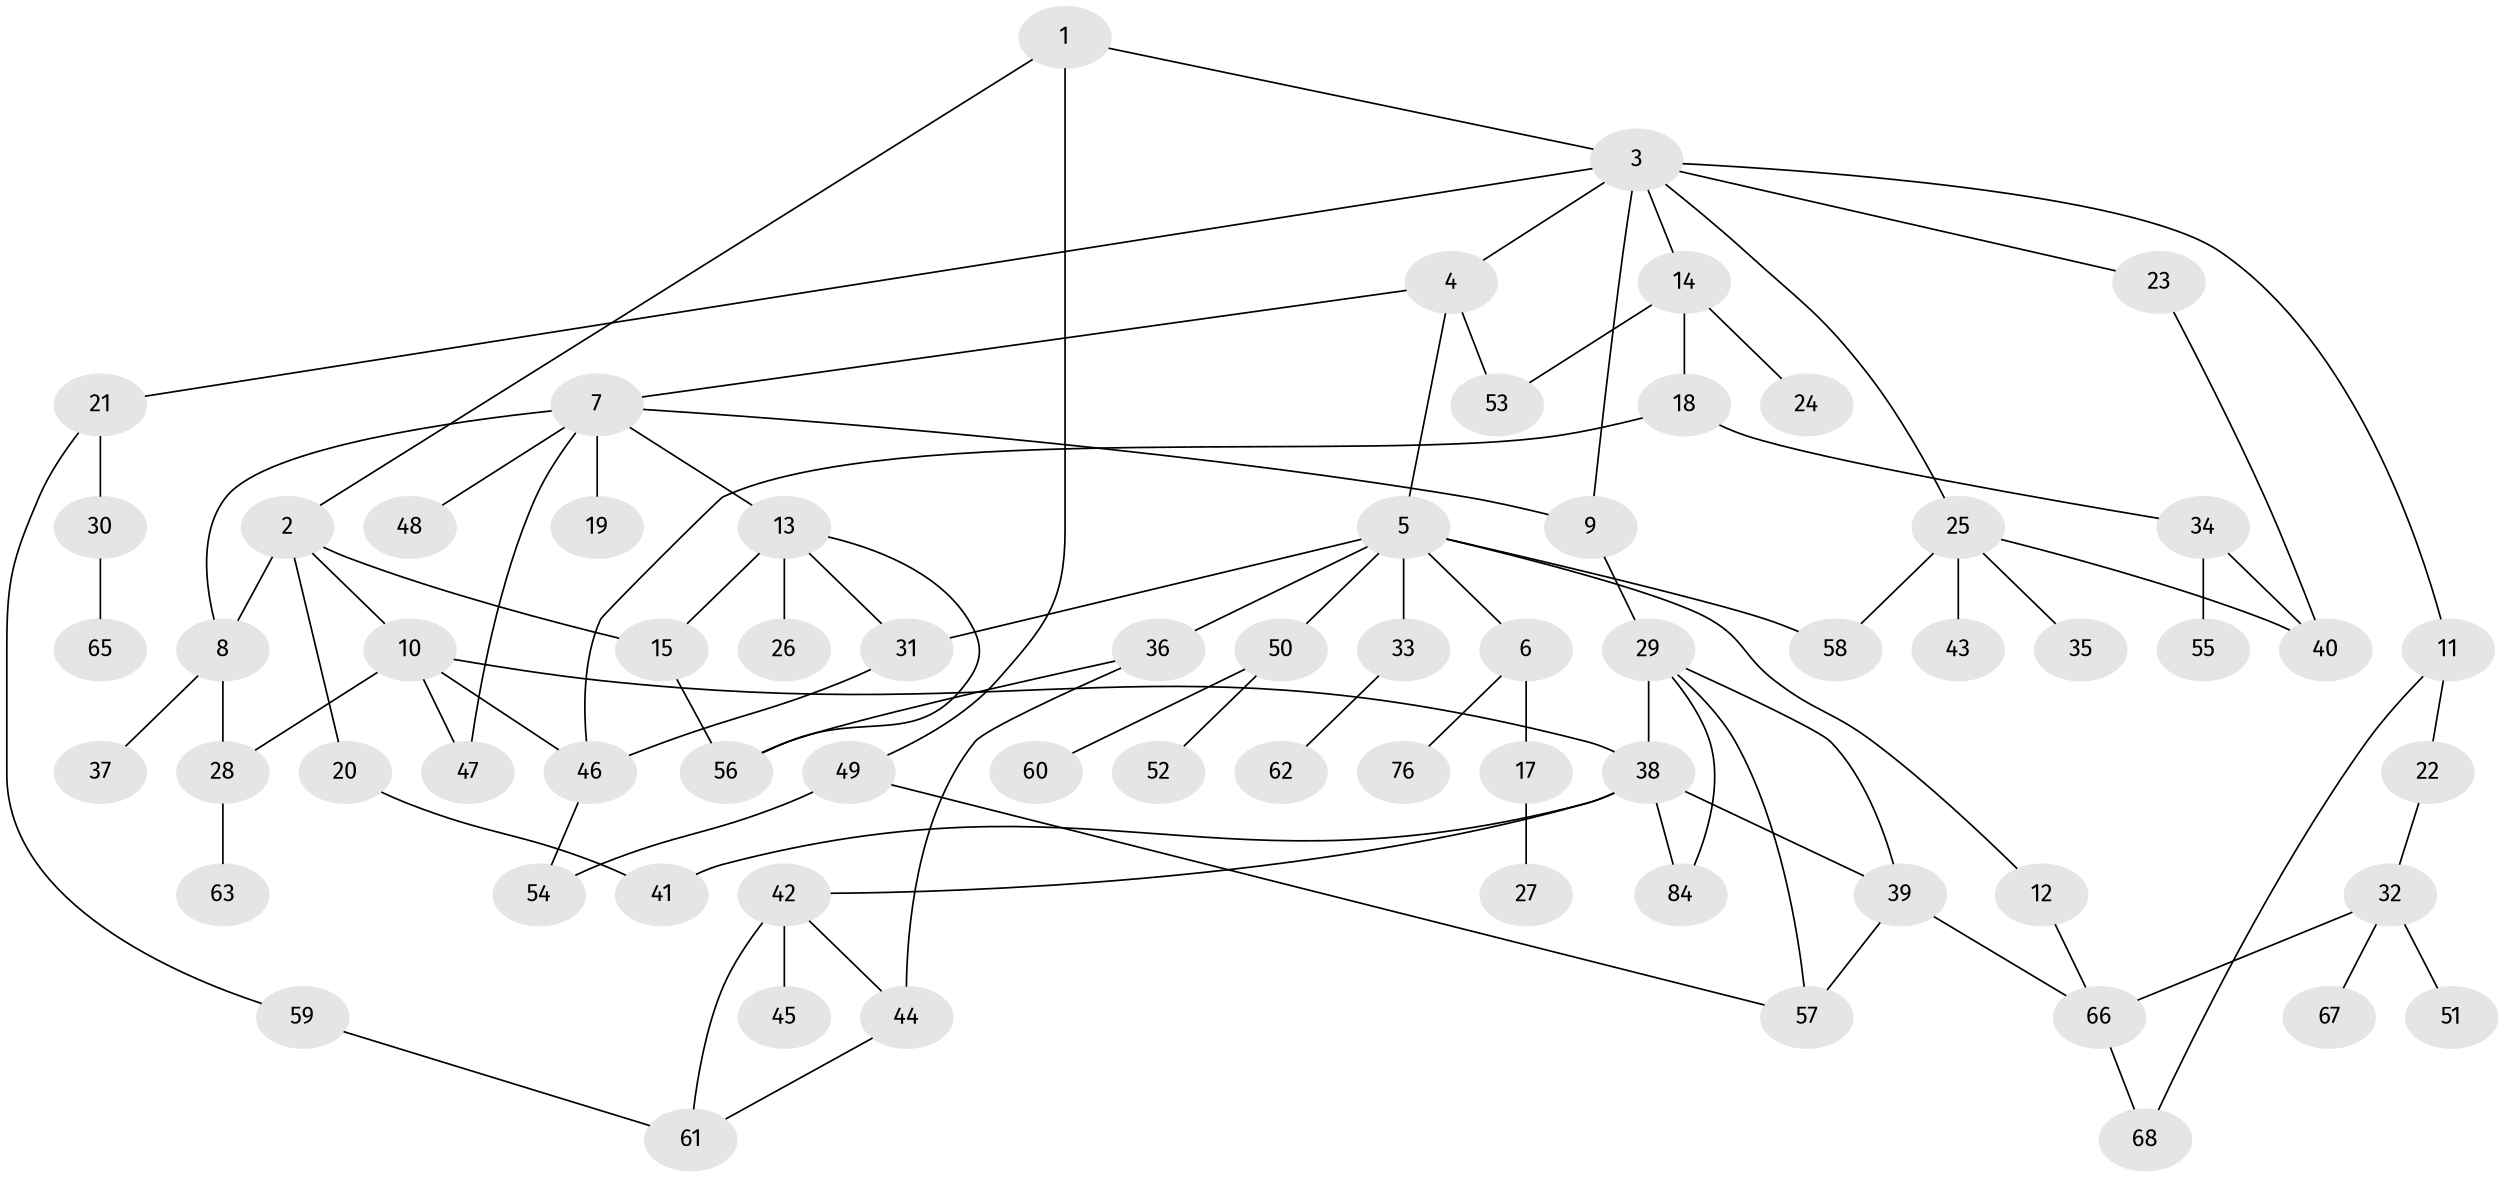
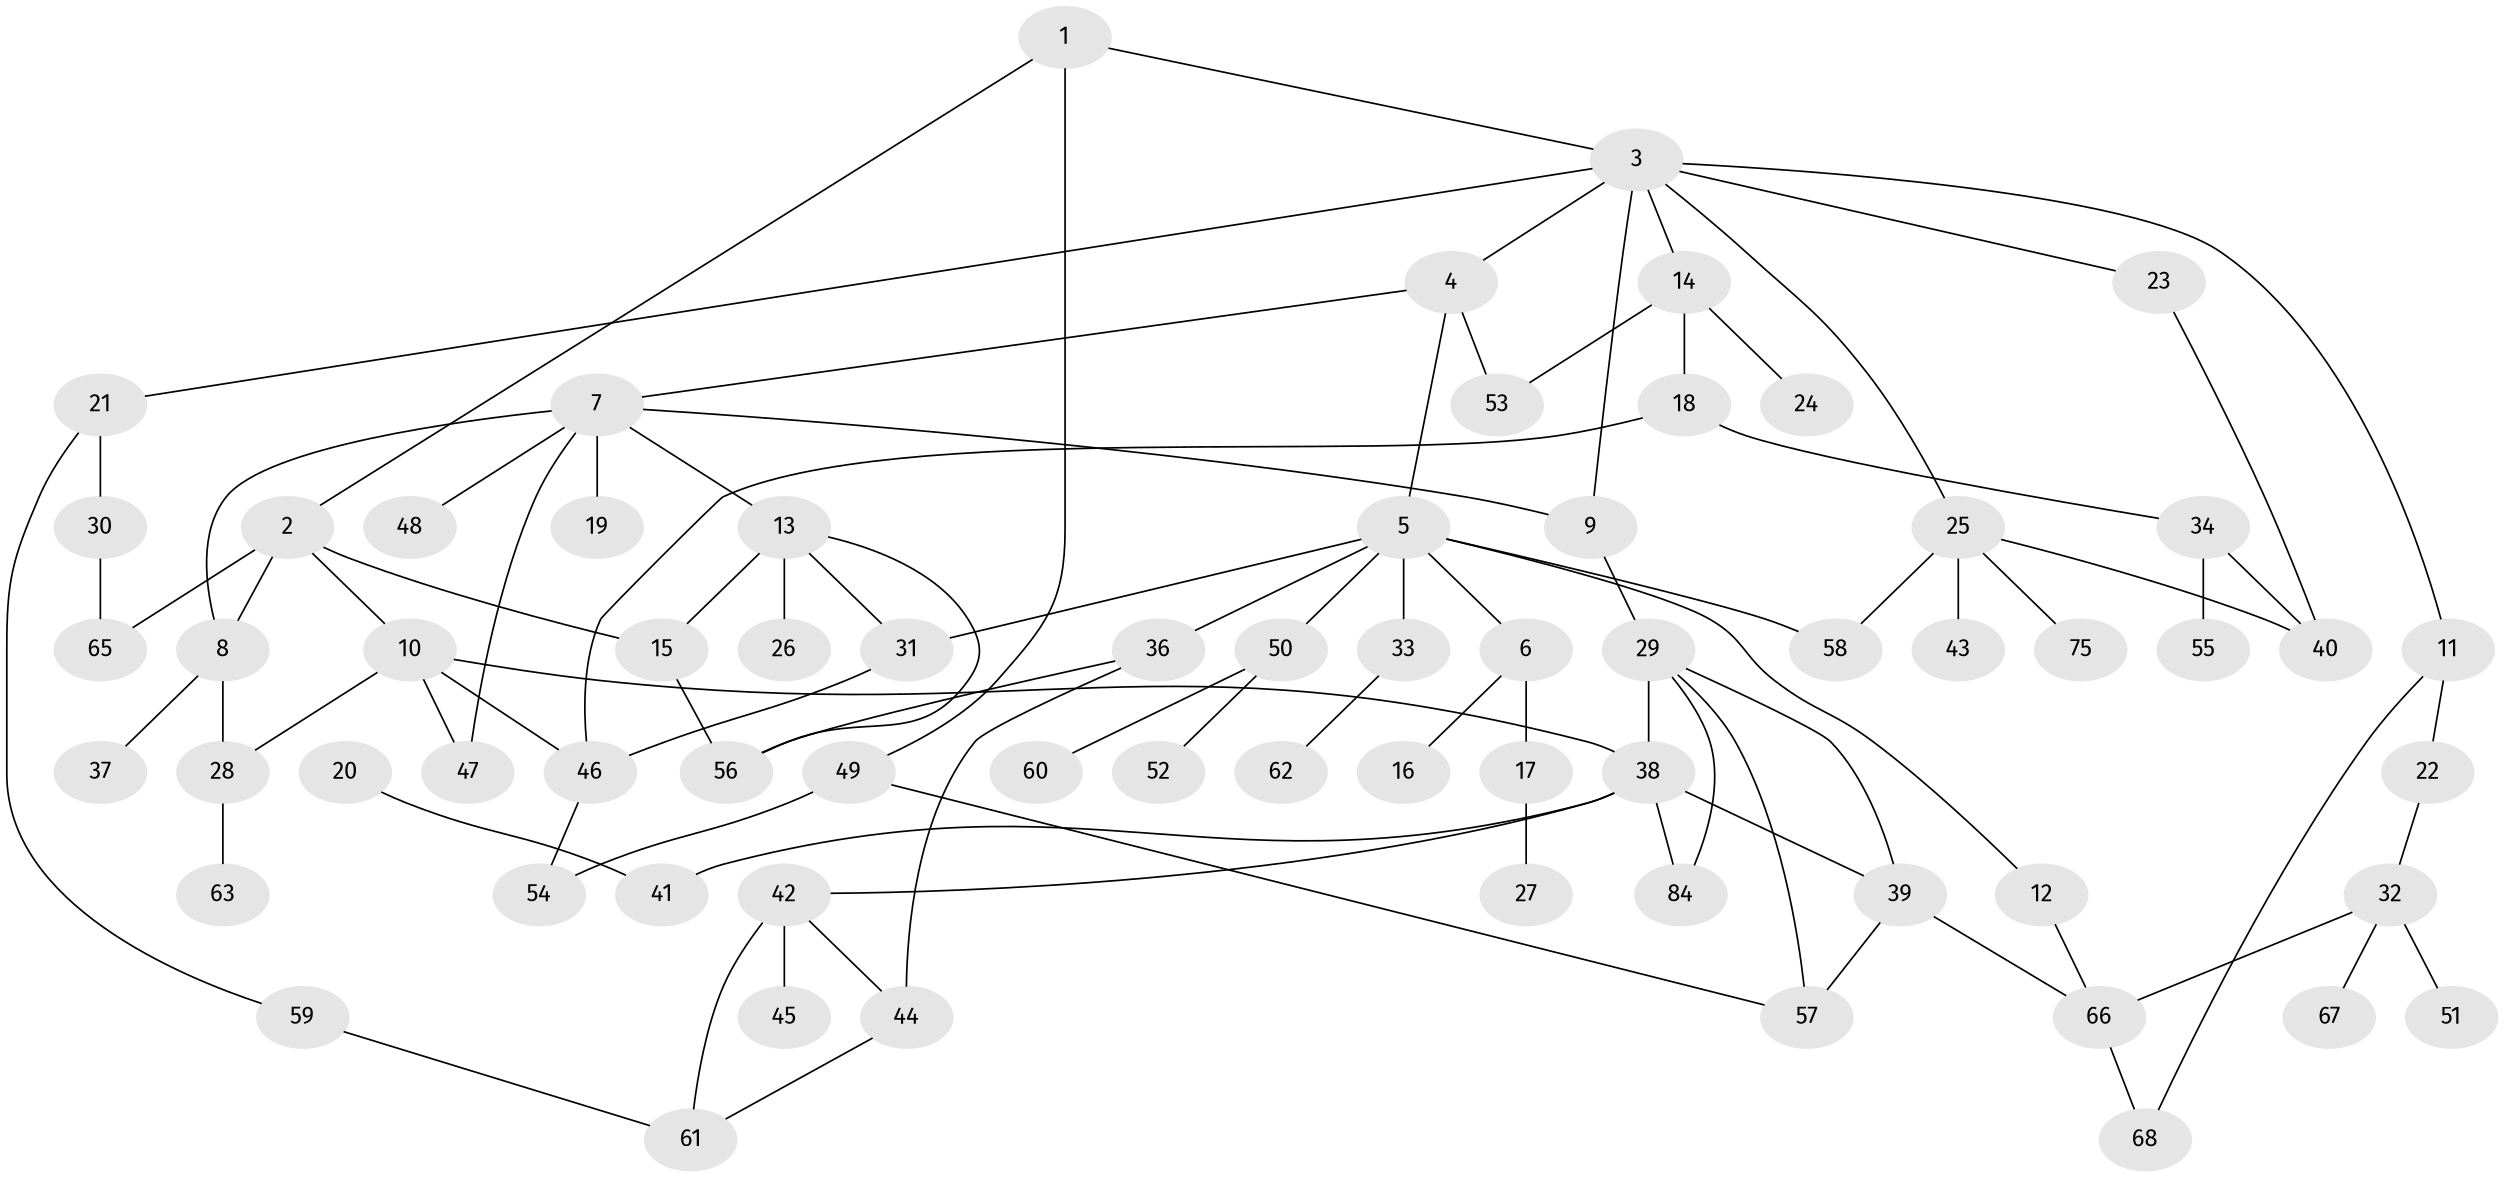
(316, 650) -> (194, 589)
(2081, 650) -> (2081, 650)
(1404, 772) -> (1404, 772)
